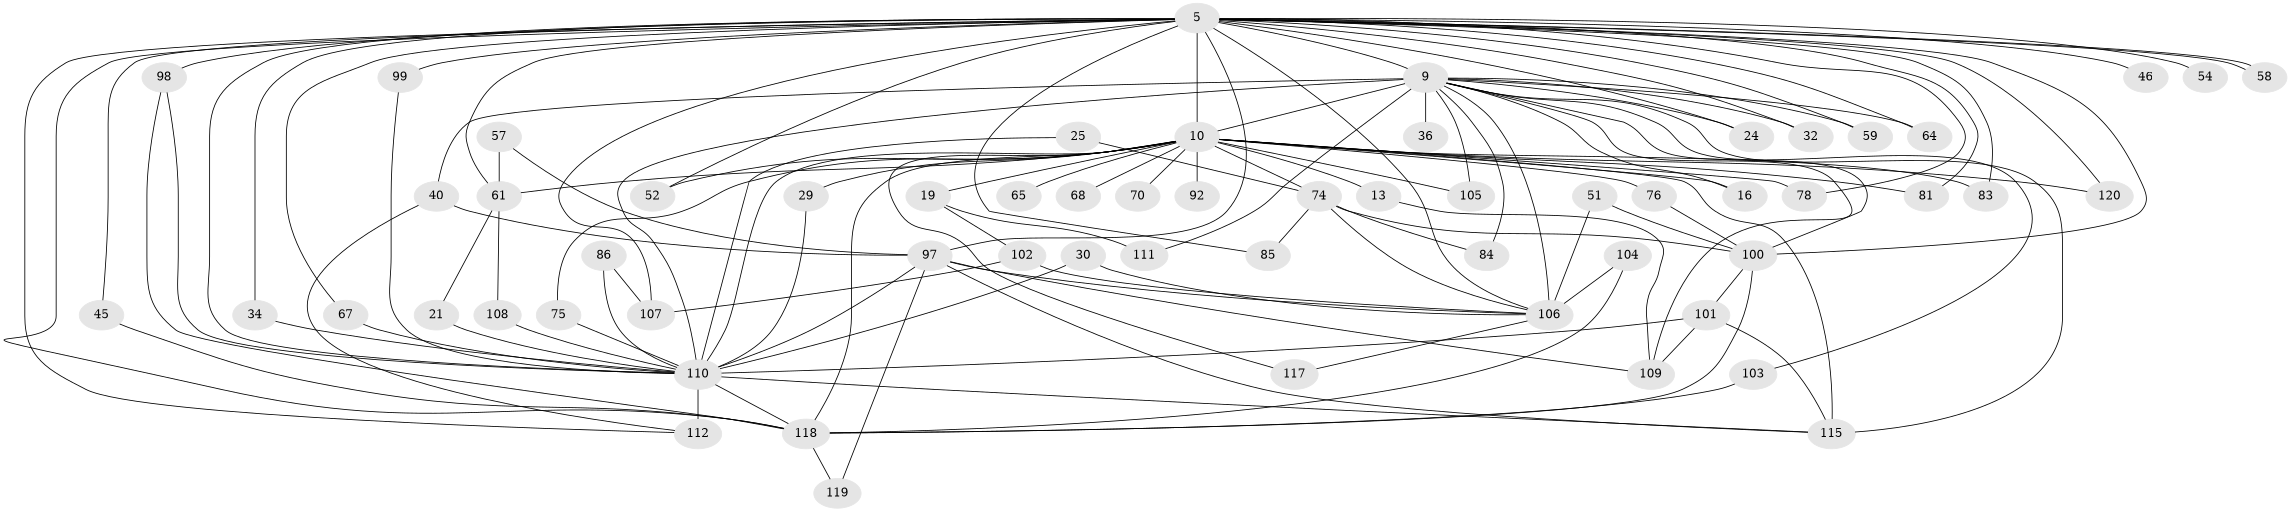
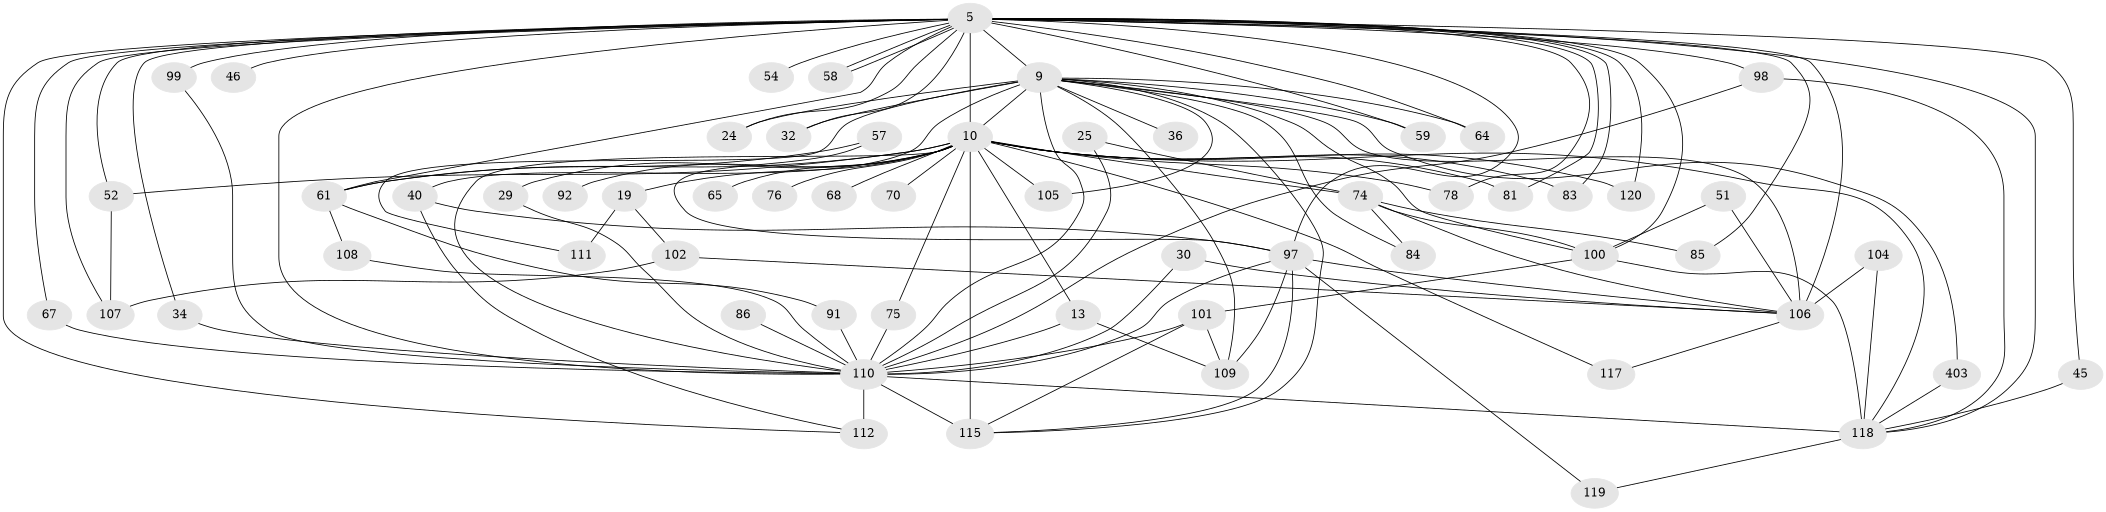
(1745, 196) -> none
(1704, 226) -> none
(627, 285) -> (111, 256)
(436, 315) -> (834, 315)
none -> (978, 349)
(1753, 375) -> (1957, 375)
